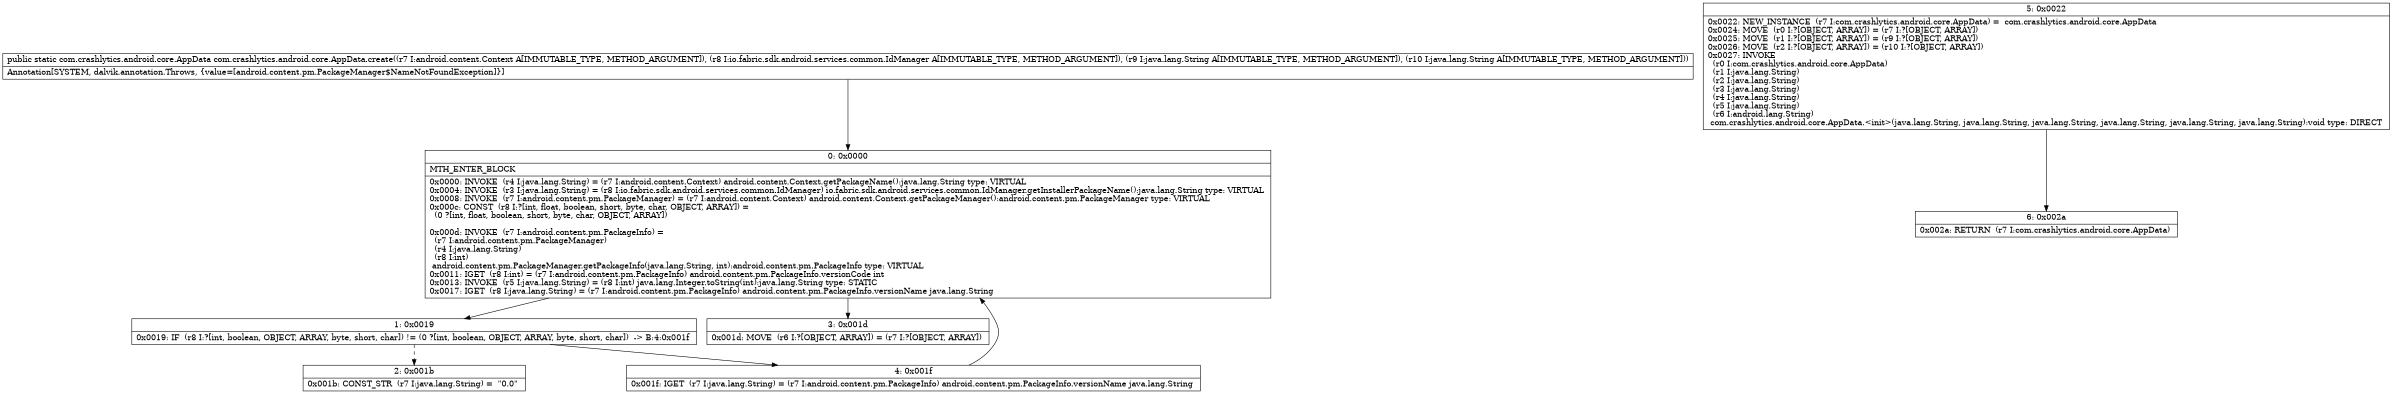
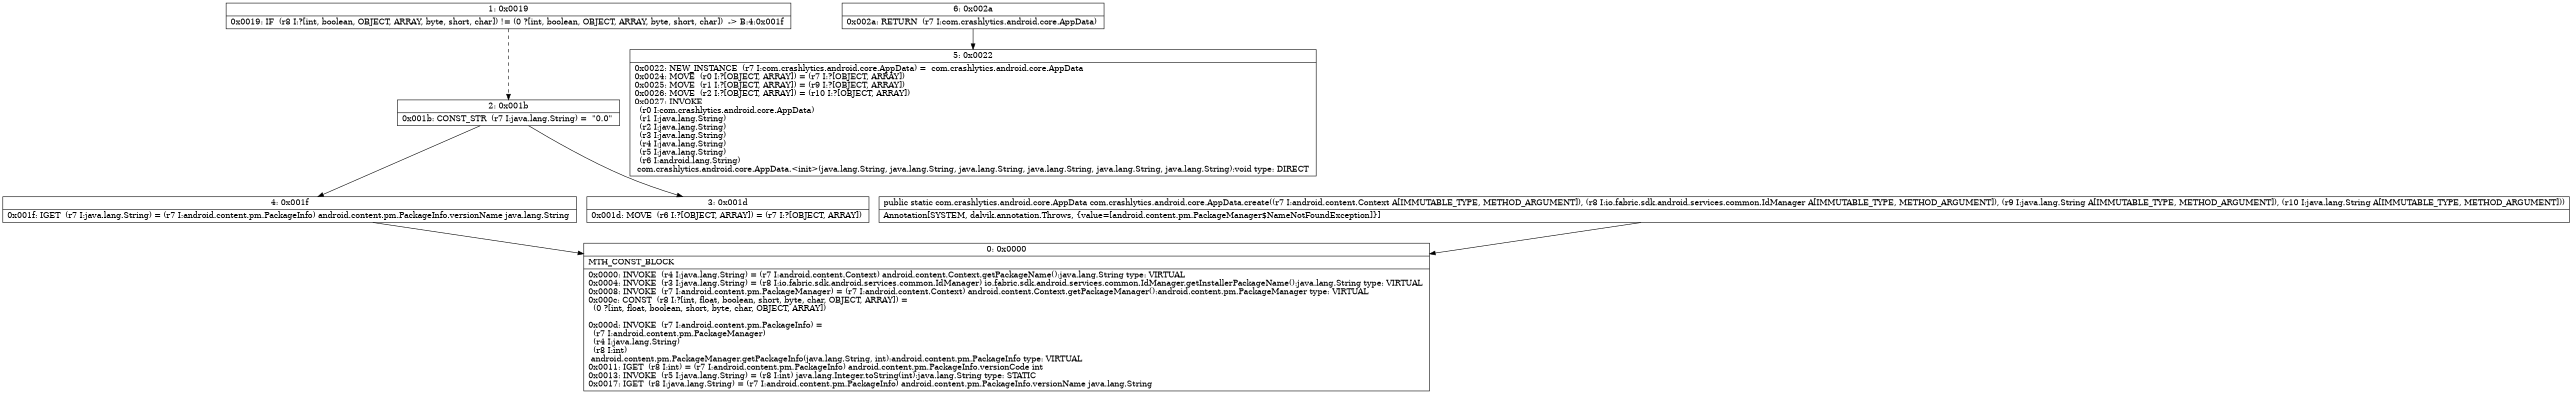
(2046, 168) -> (973, 36)
(473, 169) -> (631, 262)
(848, 306) -> (601, 165)
(509, 308) -> none
(661, 355) -> (402, 160)
